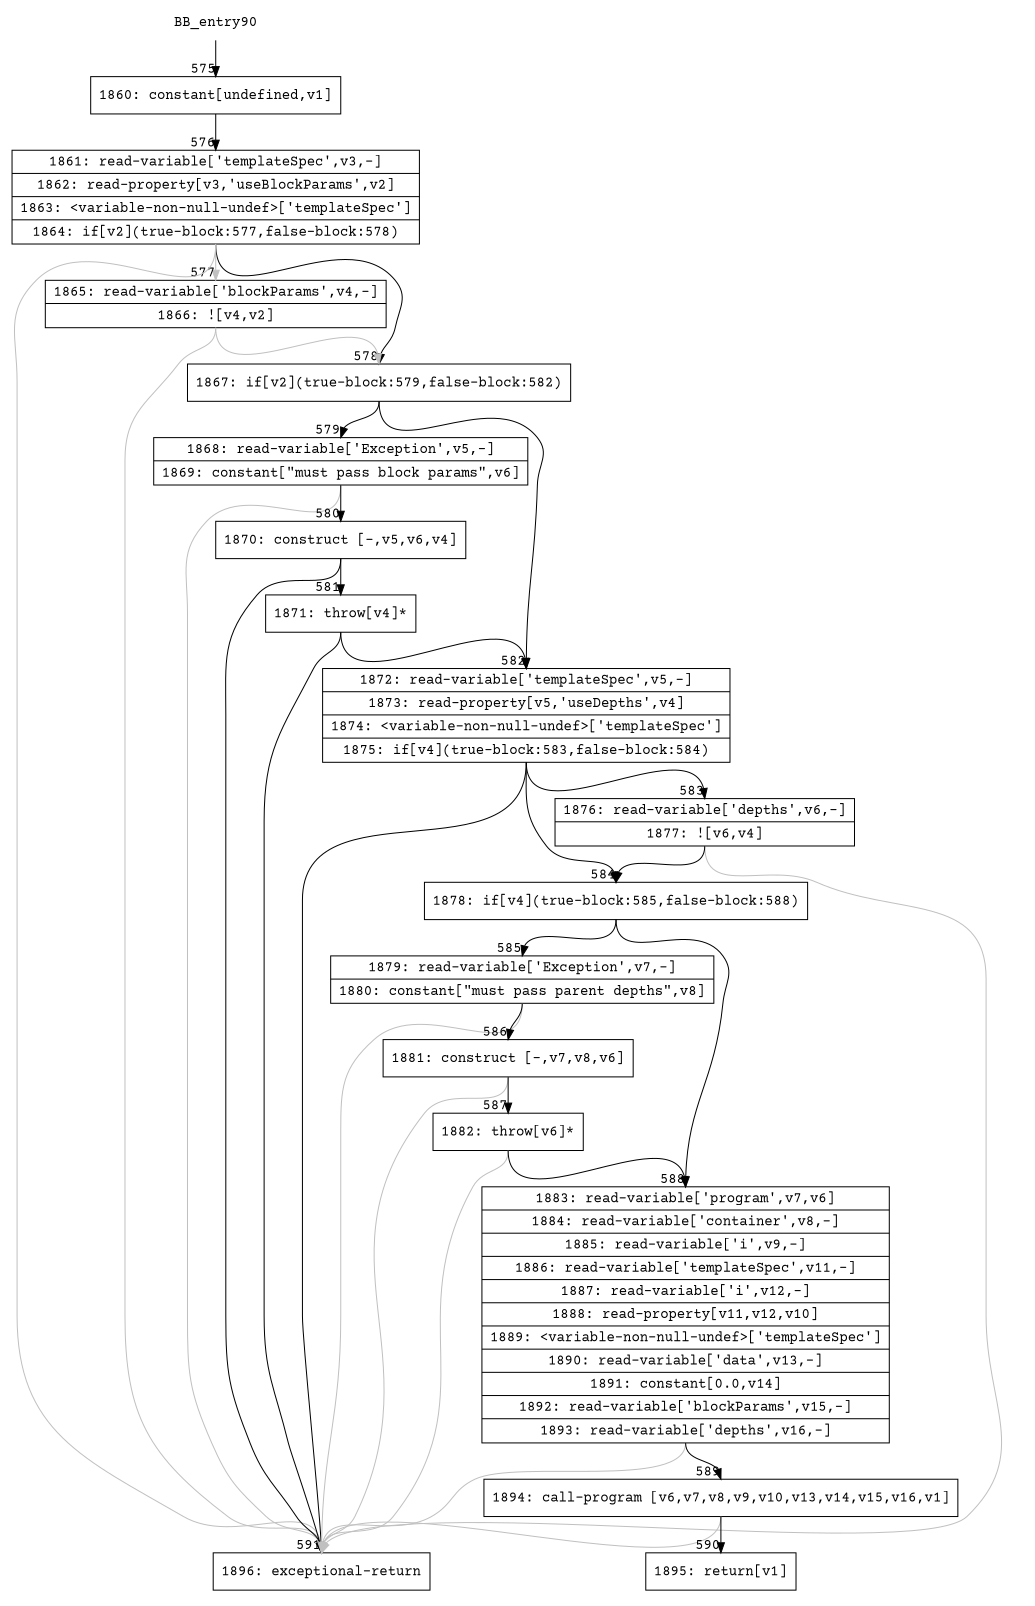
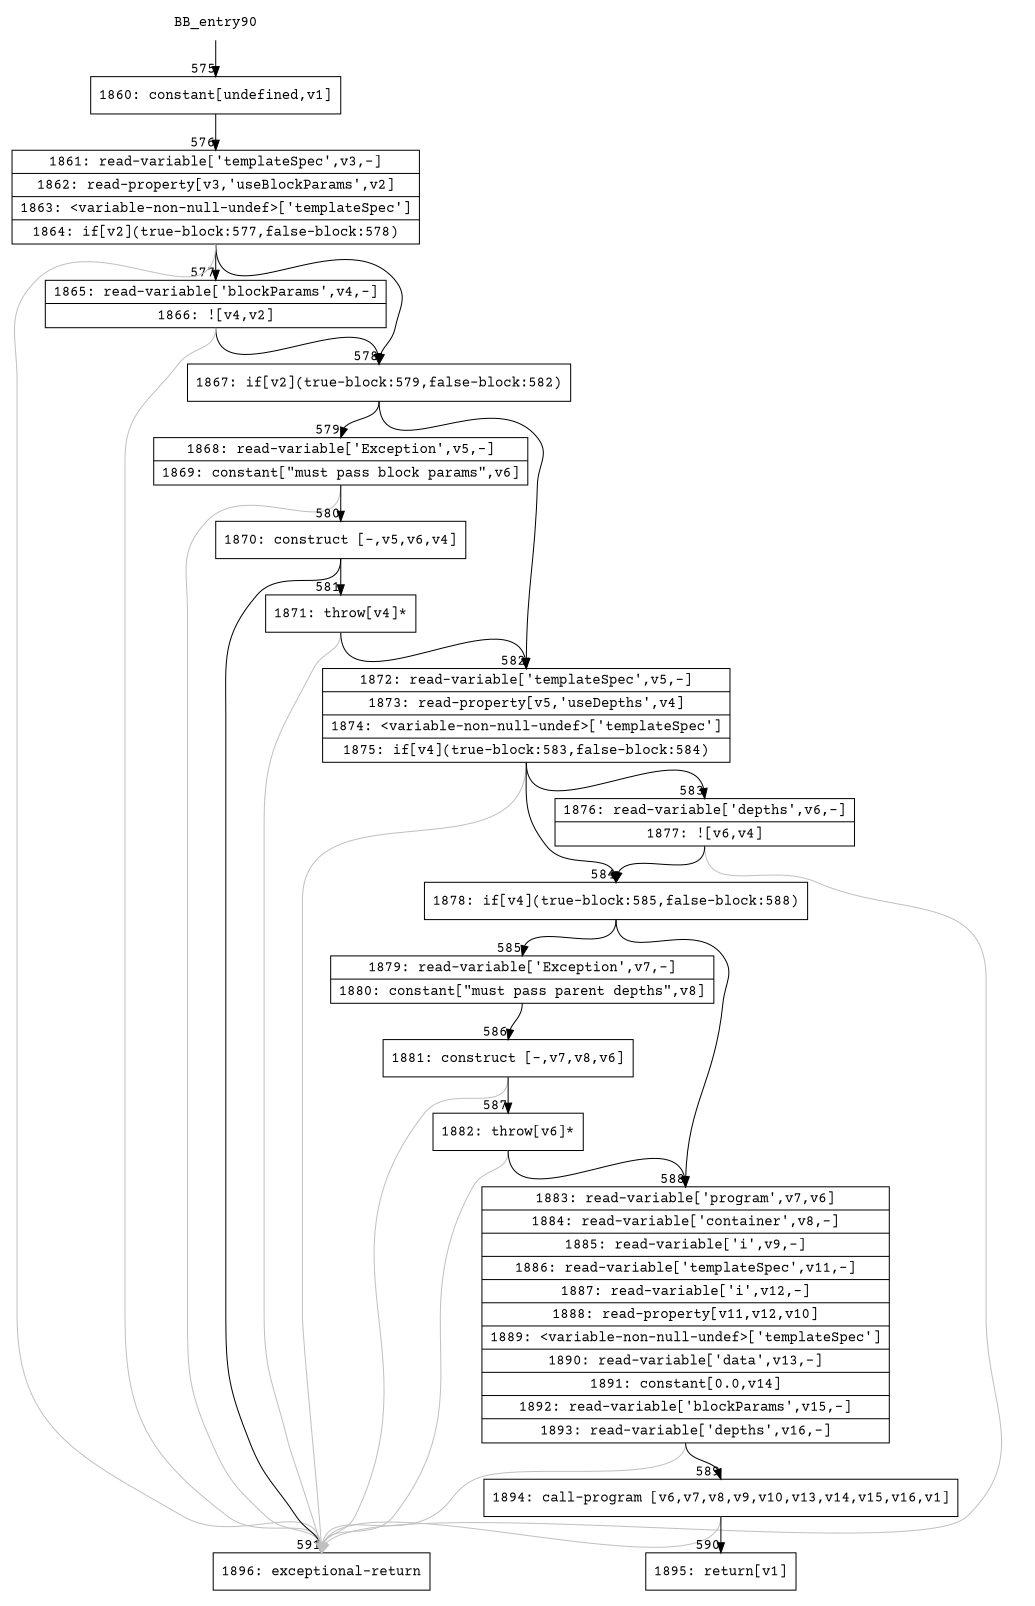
(216, 257) -> (216, 257)
(292, 347) -> (292, 347)
(302, 1075) -> (302, 1075)
(264, 1081) -> (264, 1081)
(341, 1201) -> none
